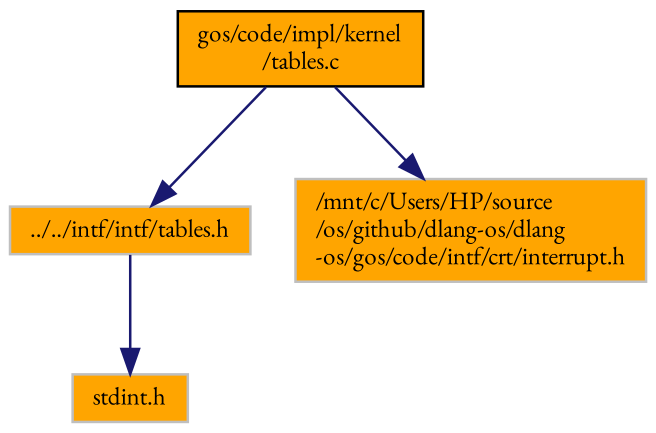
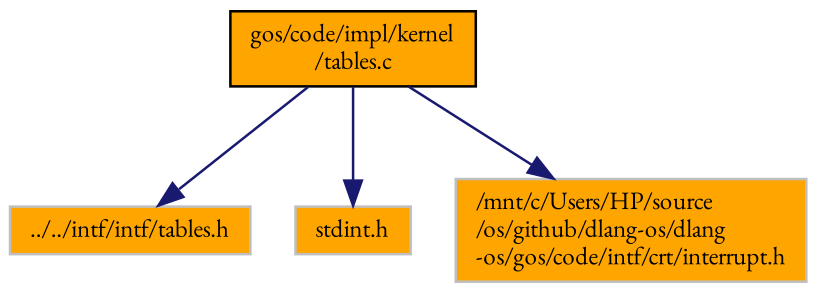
(130, 302) -> (353, 134)
